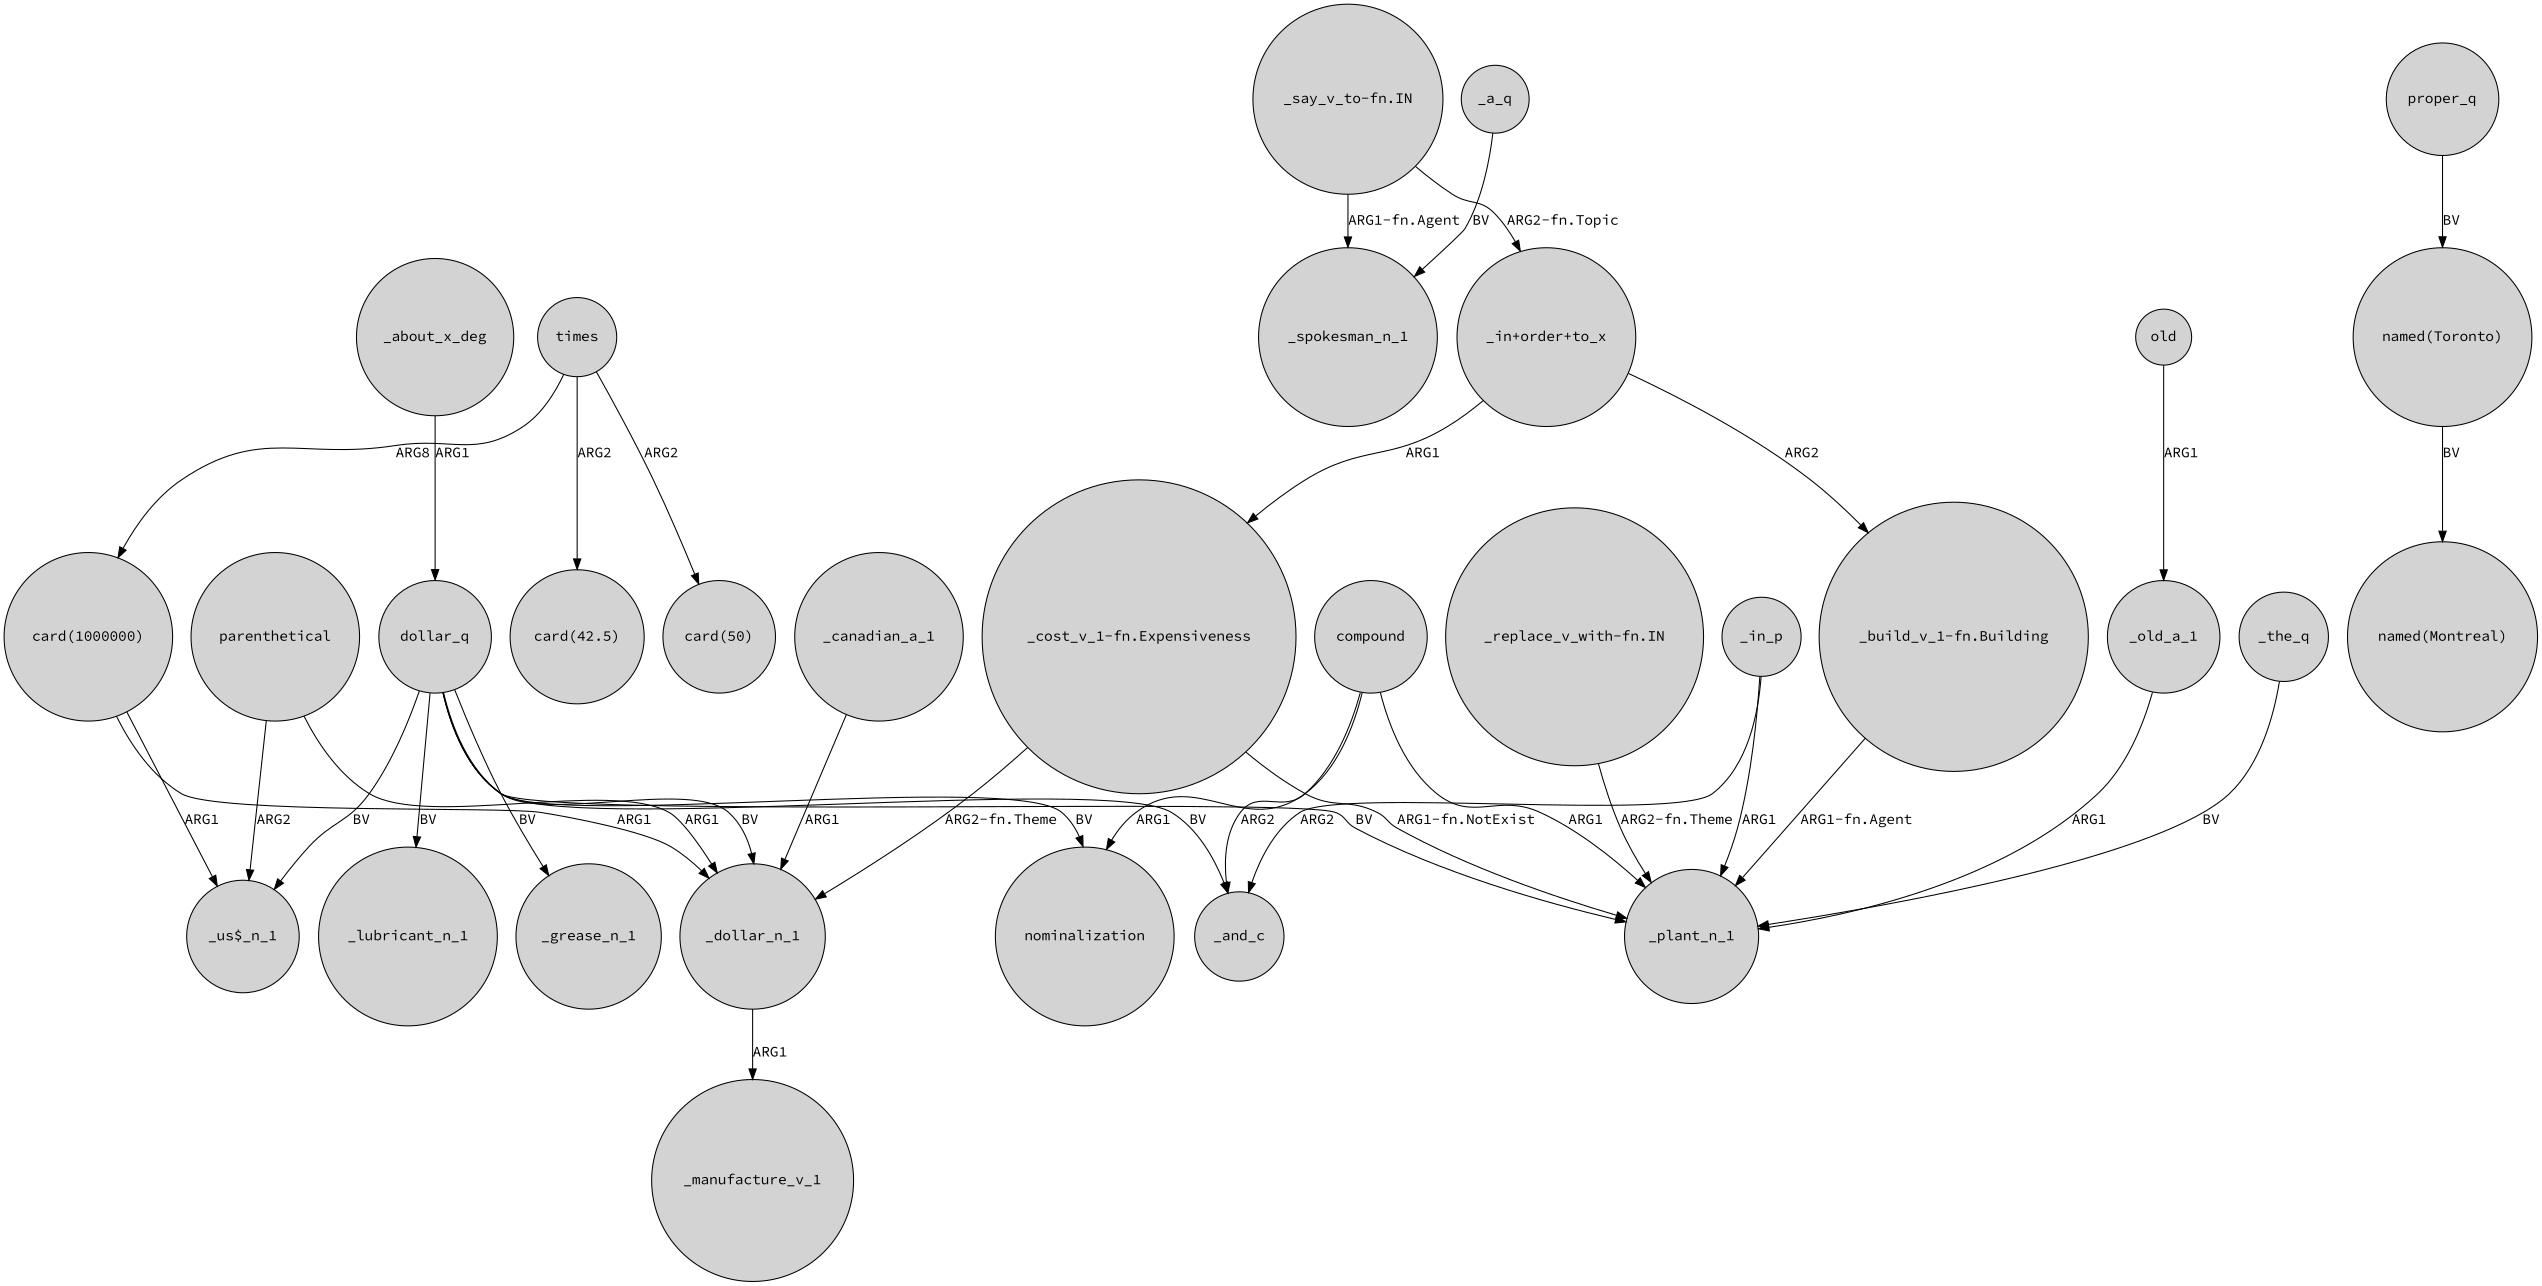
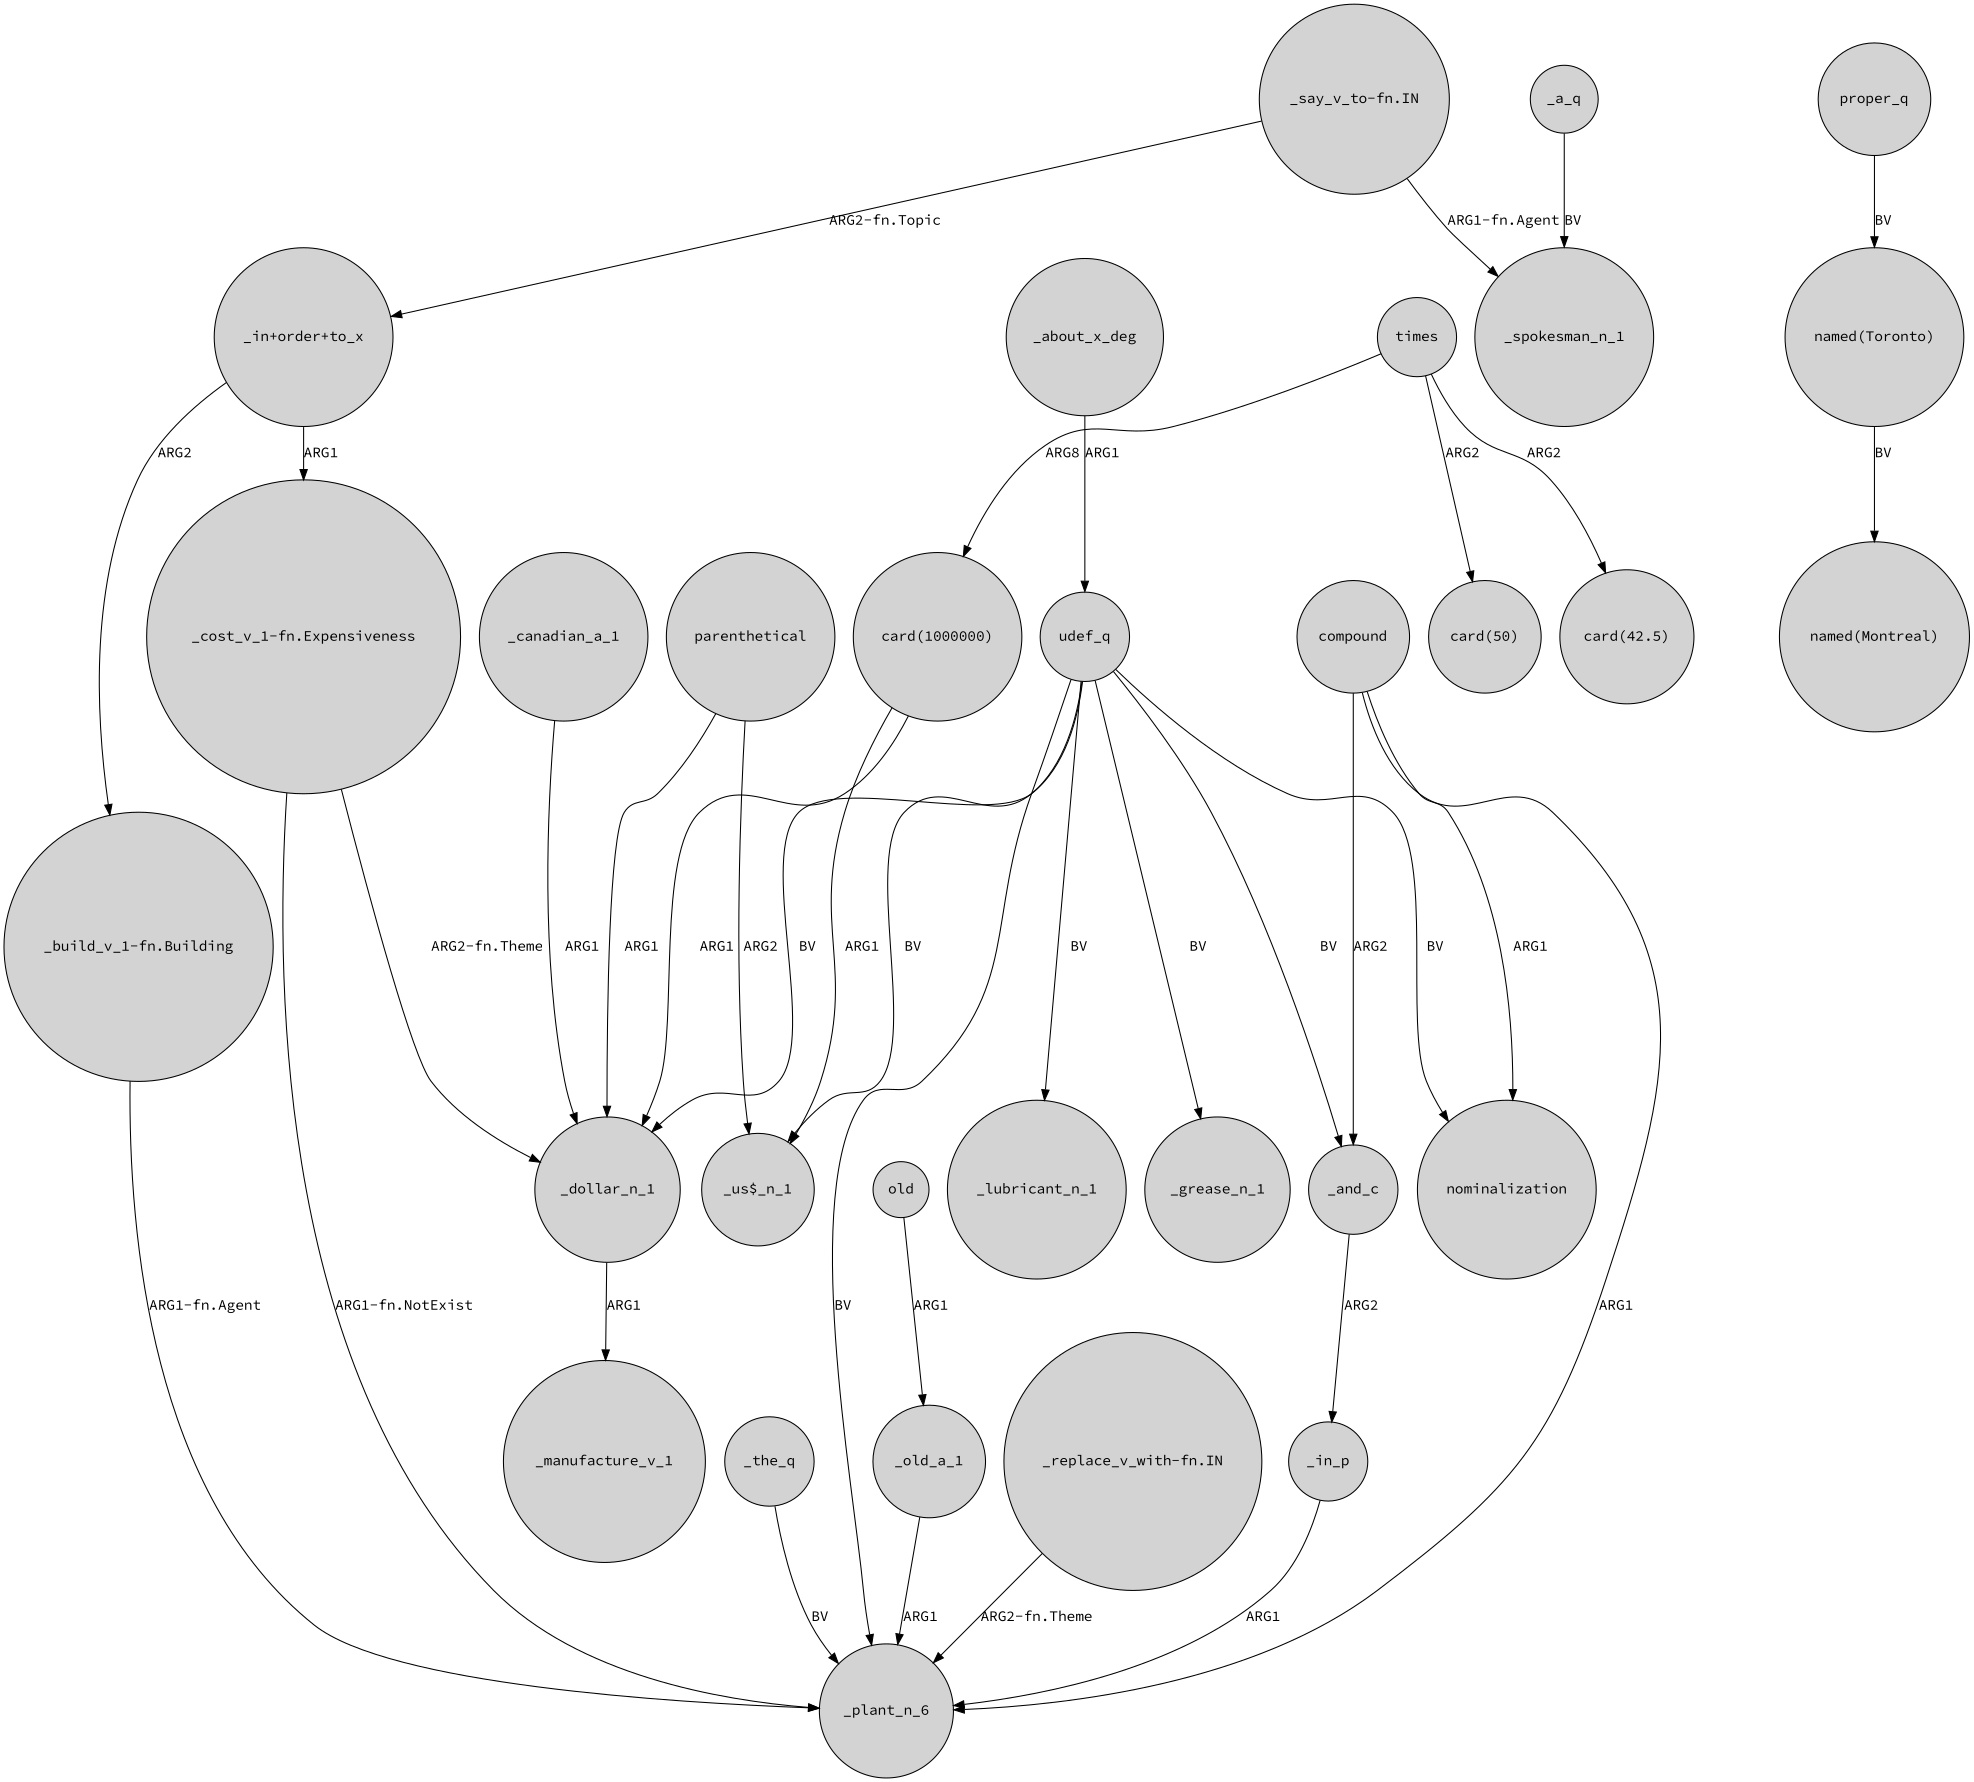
(435, 637) -> (1085, 637)
(1544, 805) -> (1341, 1323)
(1692, 936) -> (886, 1711)
